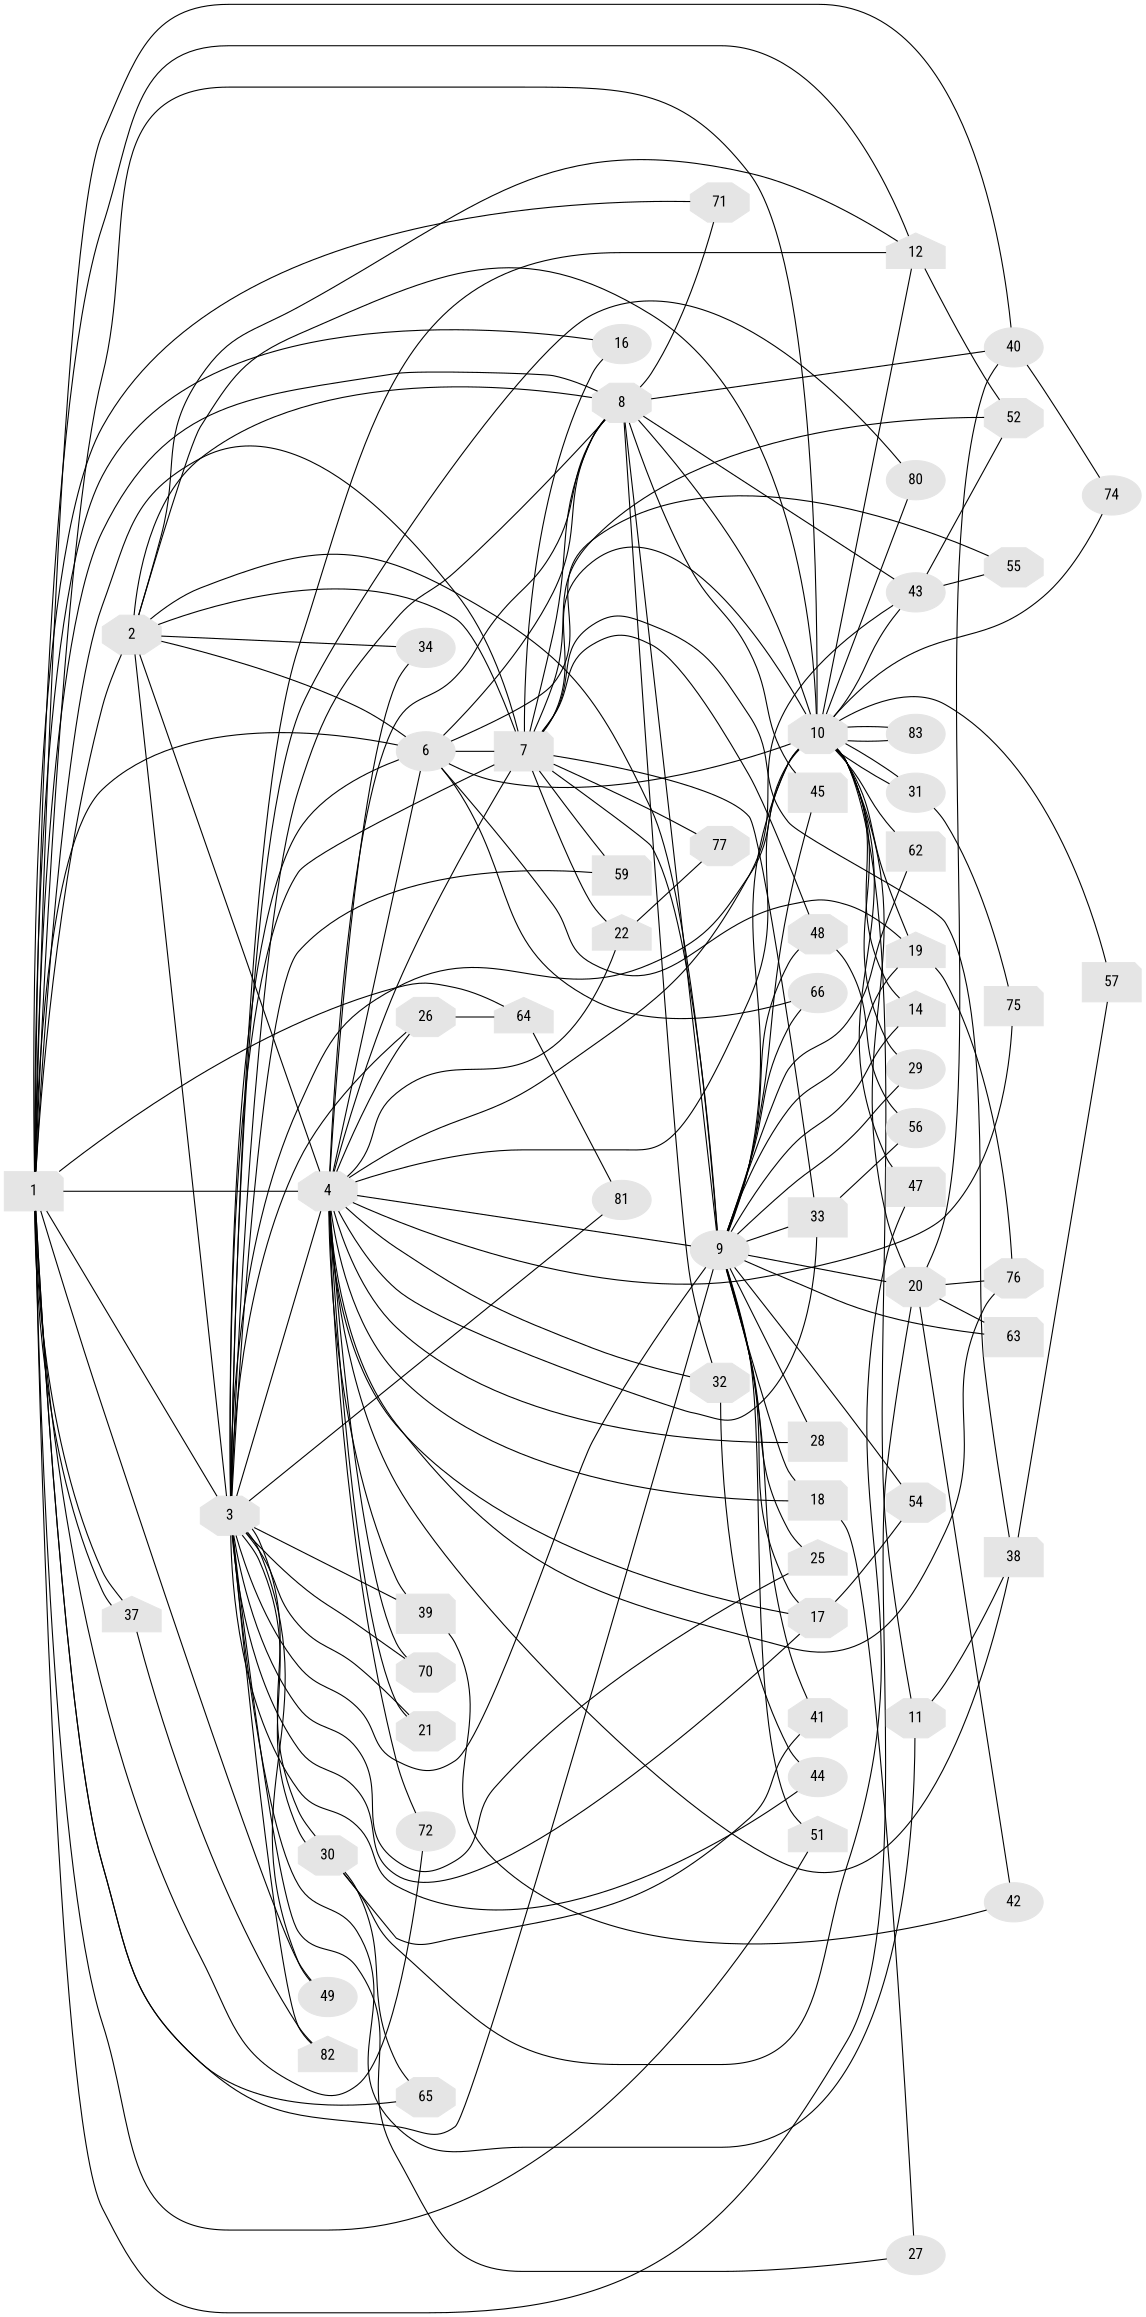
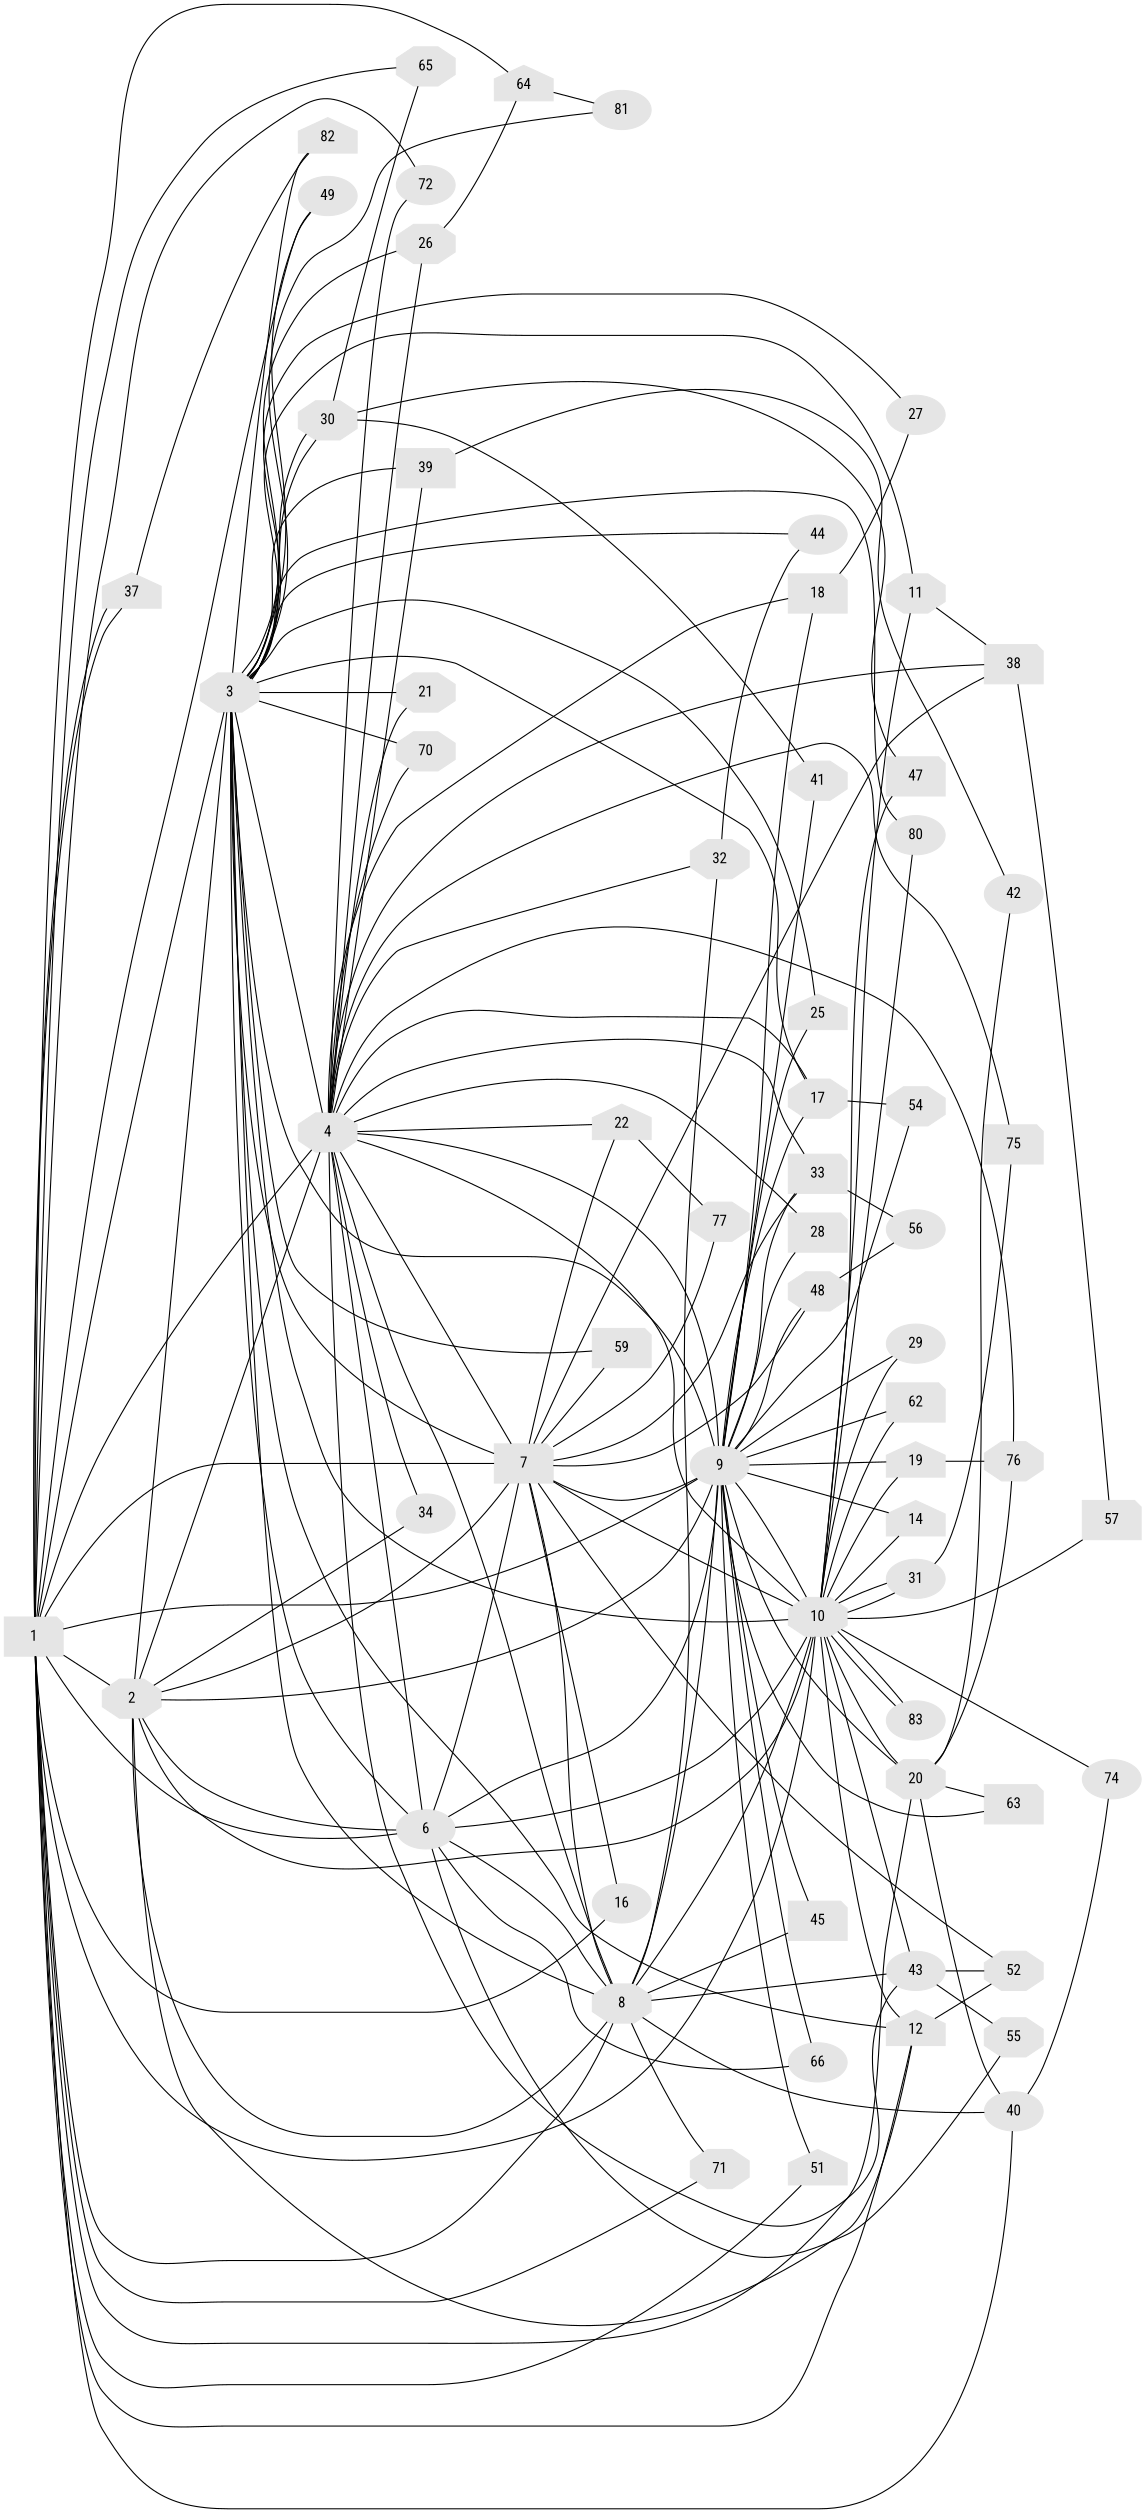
(650, 974) -> (650, 1705)
